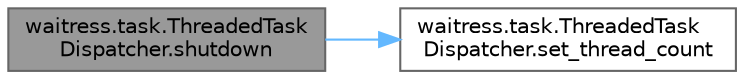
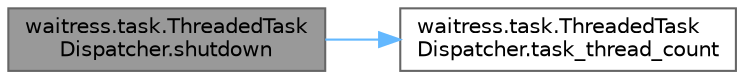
(568, 40) -> (568, 40)
